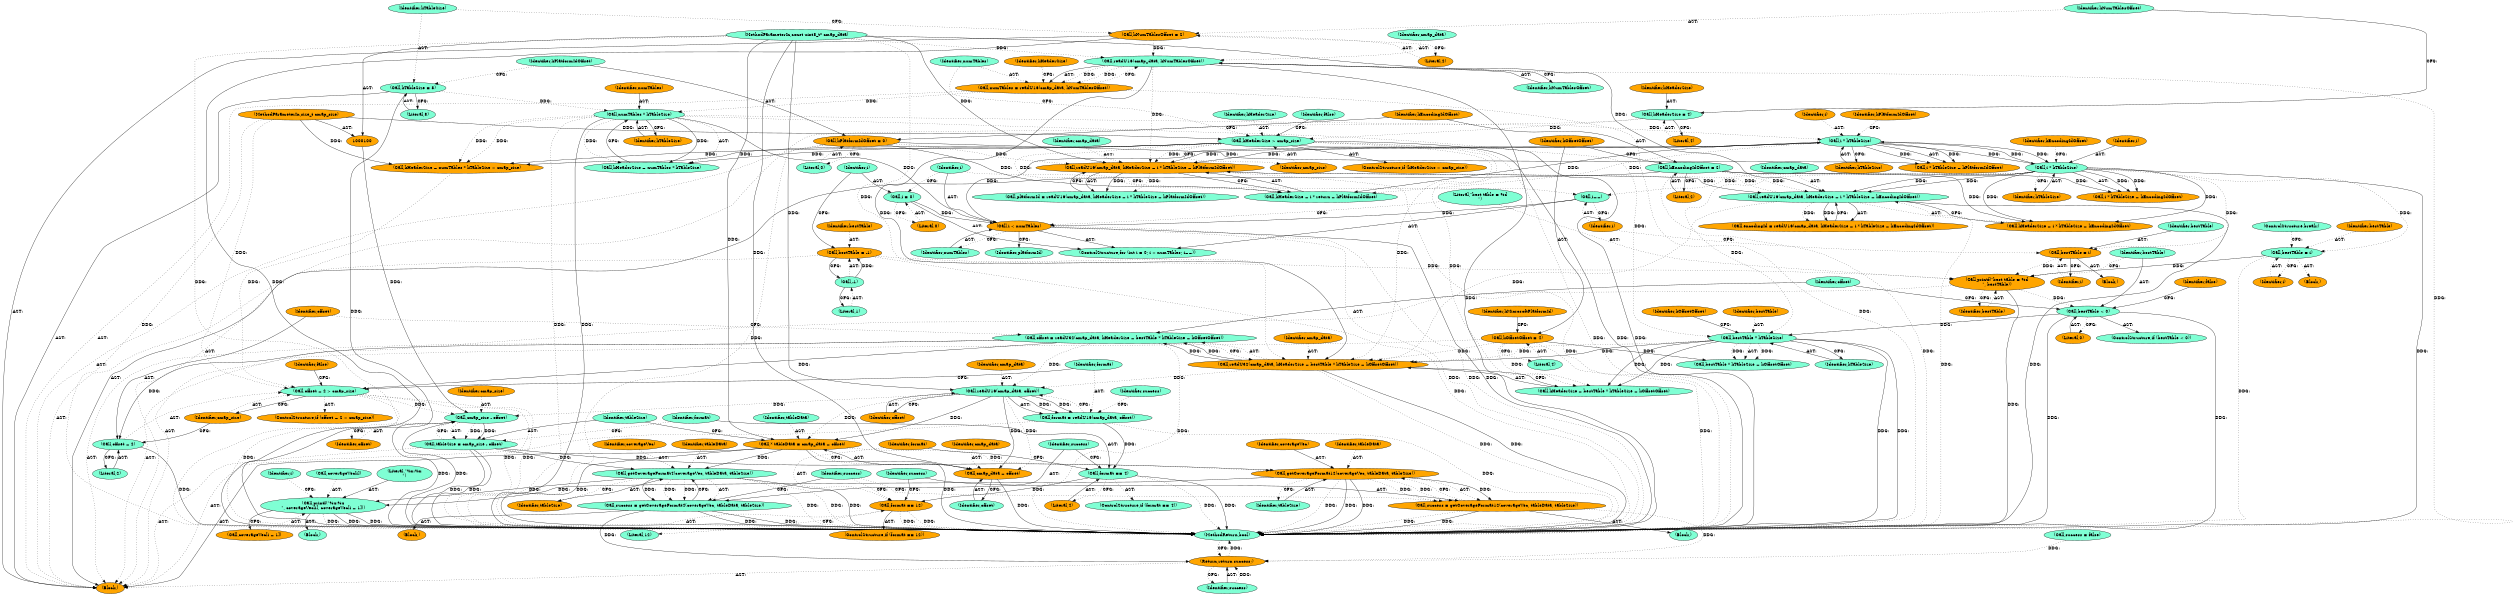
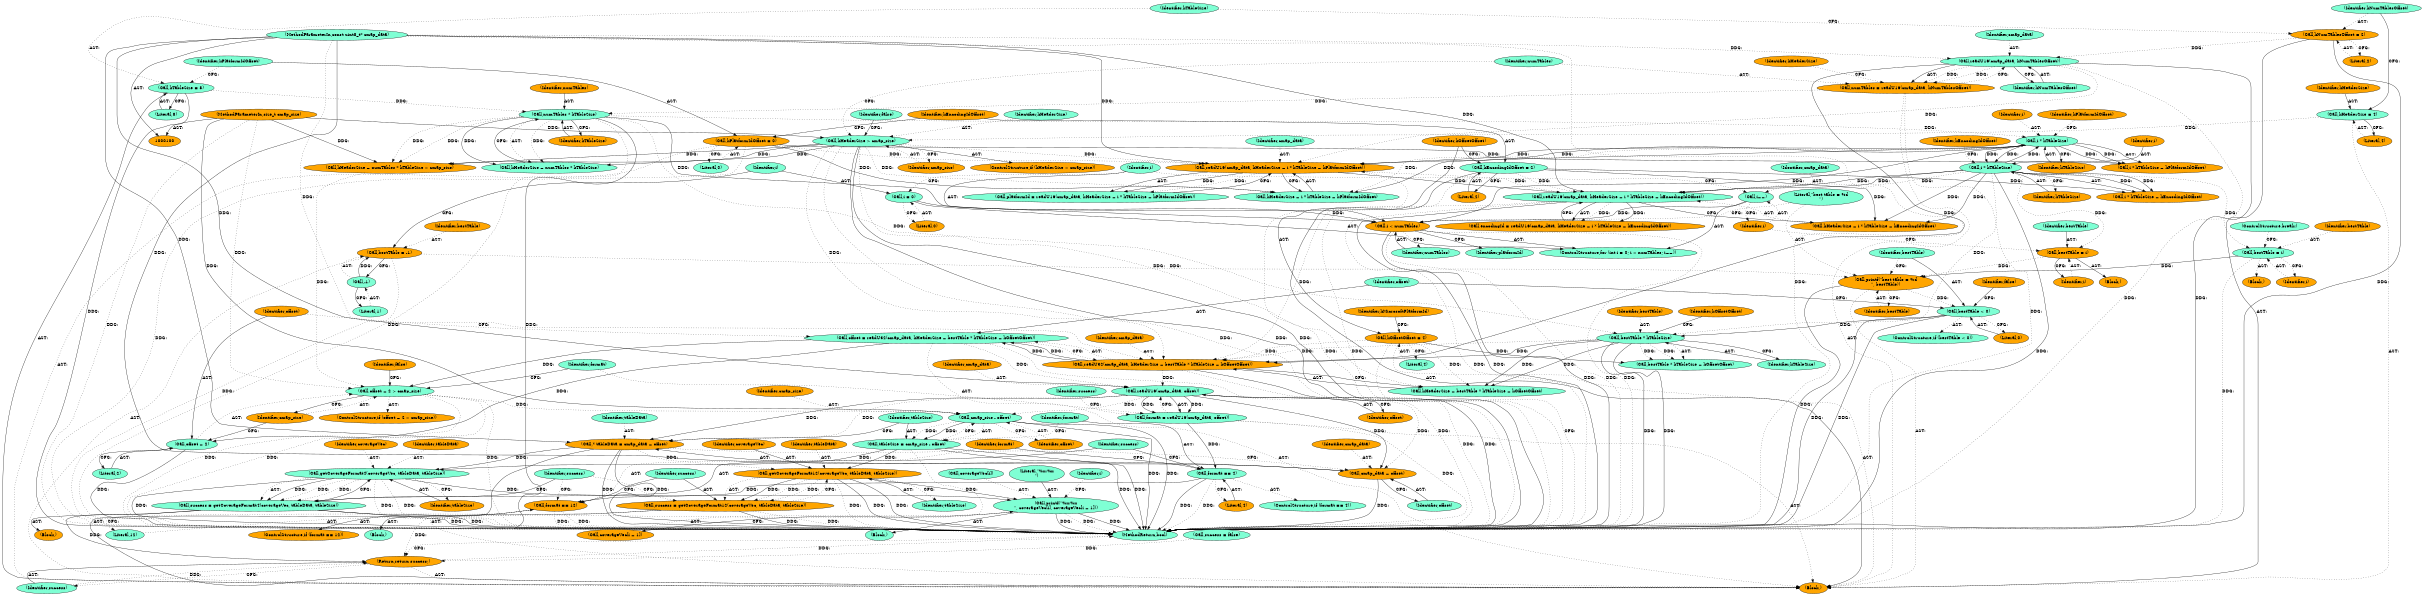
(1321, 197) -> (1317, 197)
(390, 290) -> (485, 387)
(2118, 324) -> (1952, 324)
(1707, 431) -> (1571, 431)
